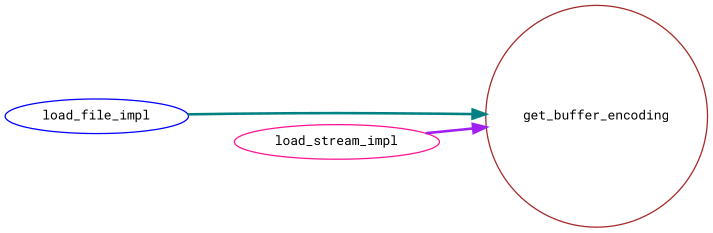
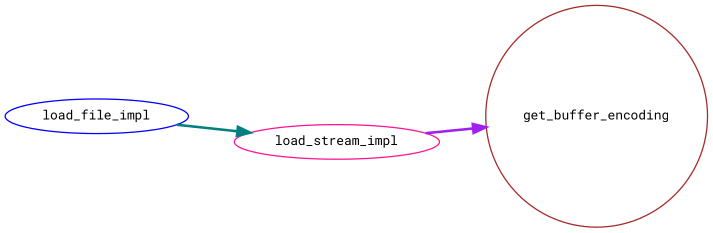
(330, 113) -> (207, 128)
